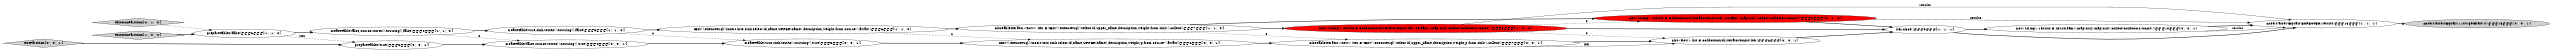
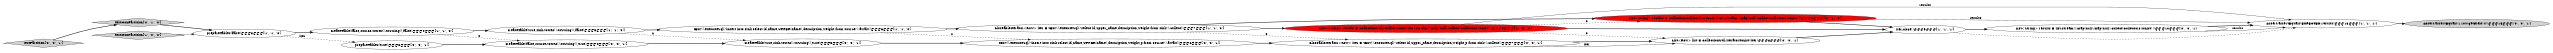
(185, 27) -> (185, 27)
(184, 34) -> (184, 34)
(2124, 39) -> (2124, 39)
(210, 44) -> (83, 31)
